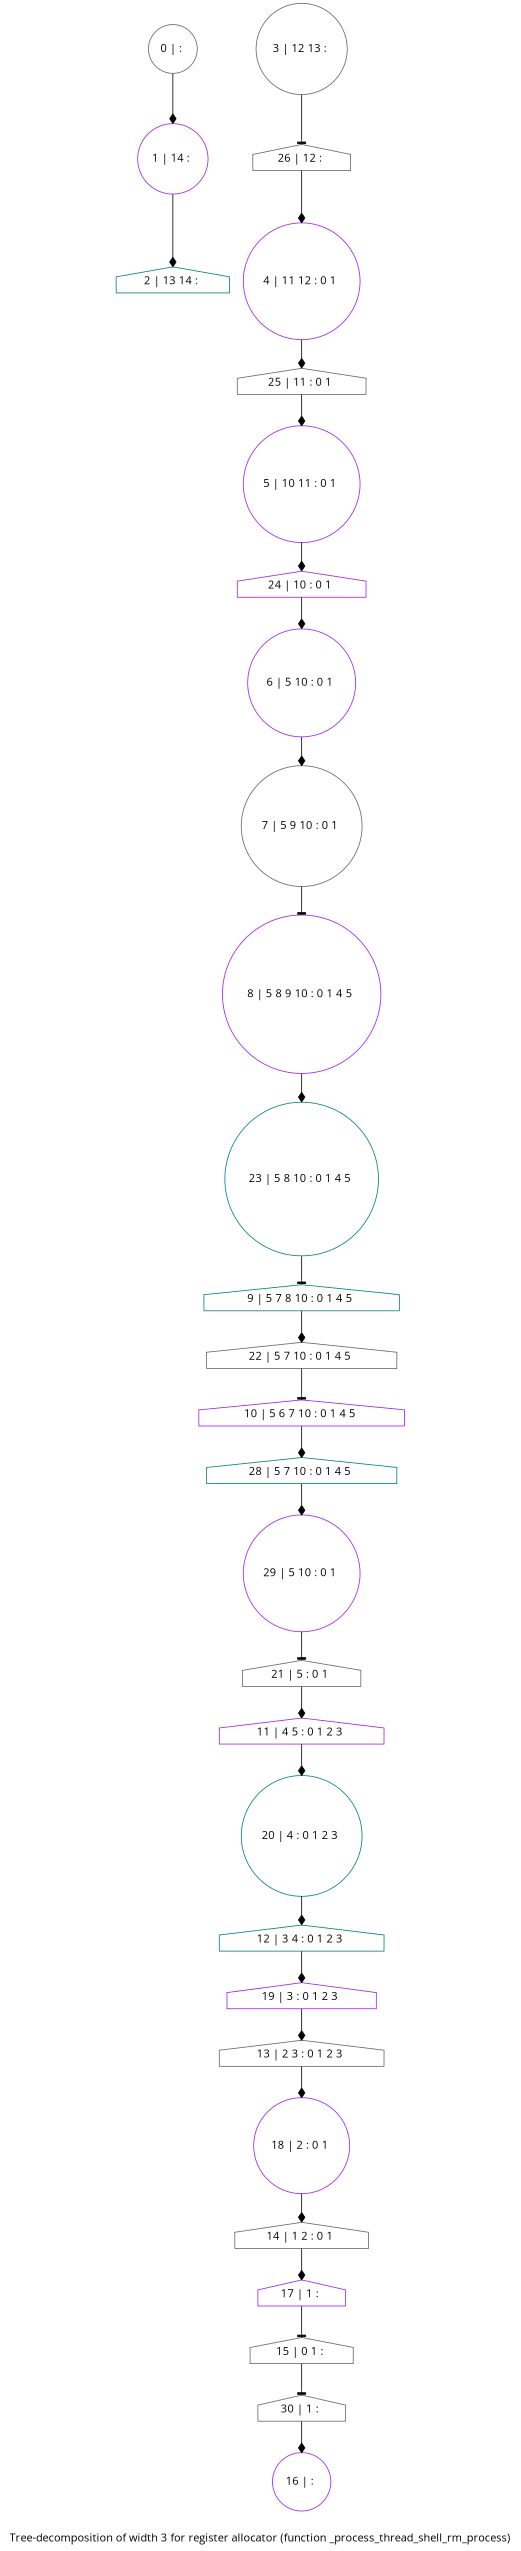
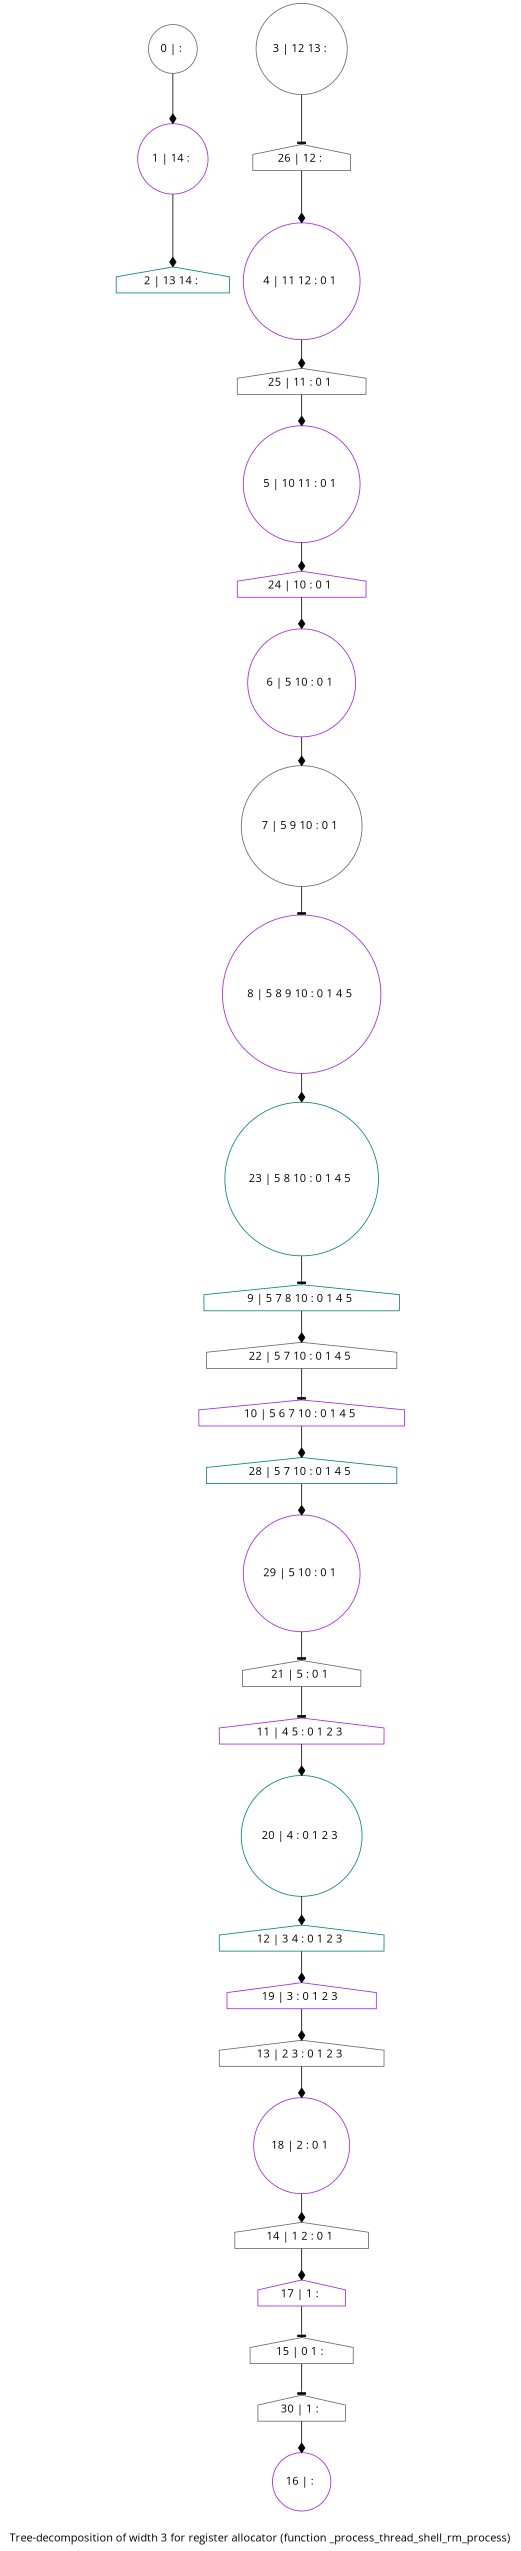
(302, 1700) -> (302, 1700)
